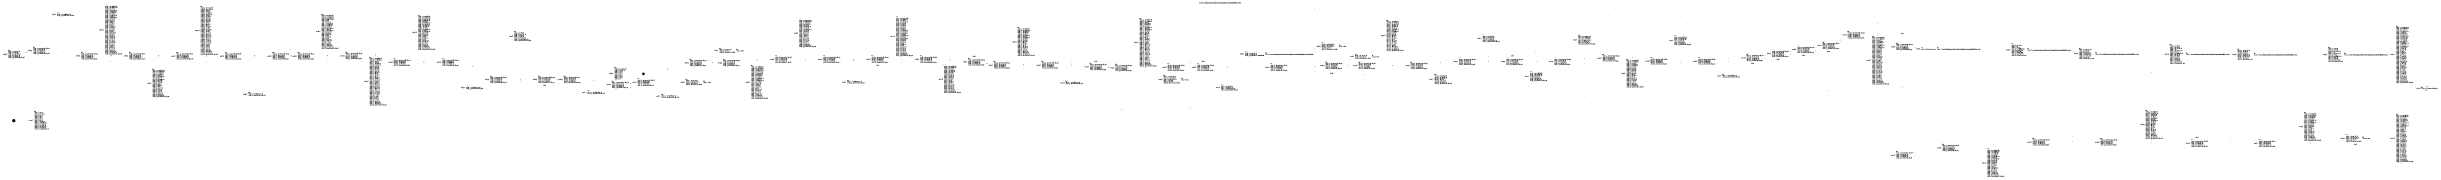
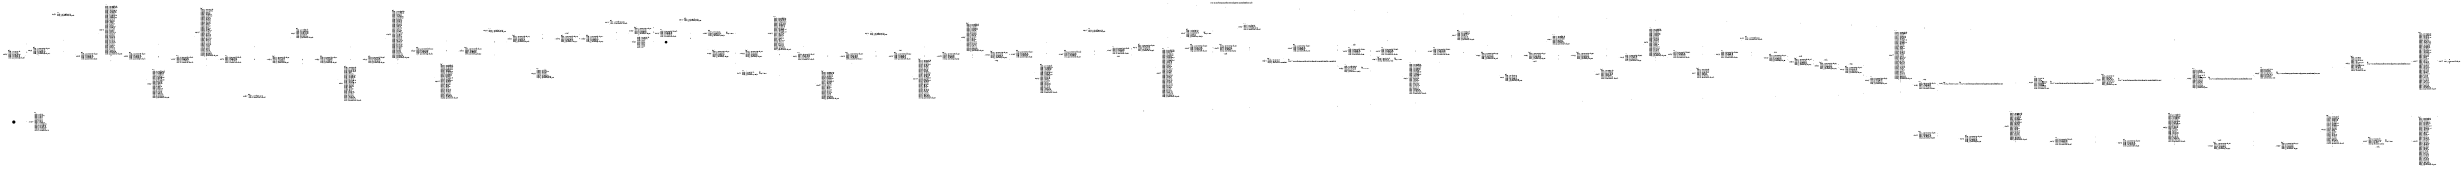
none -> (302, 34)
